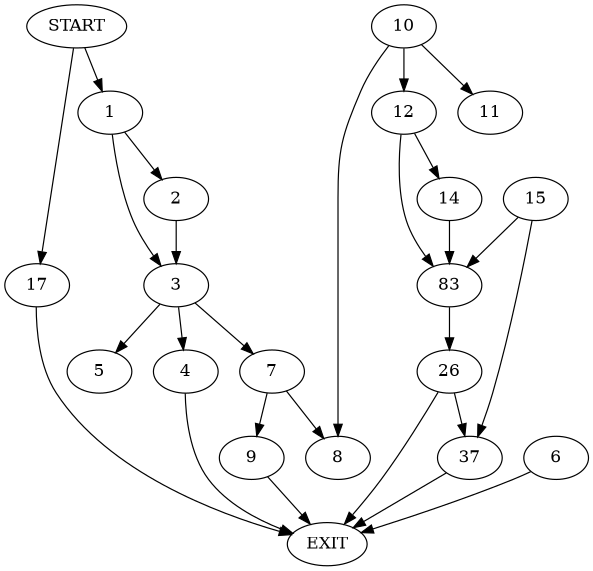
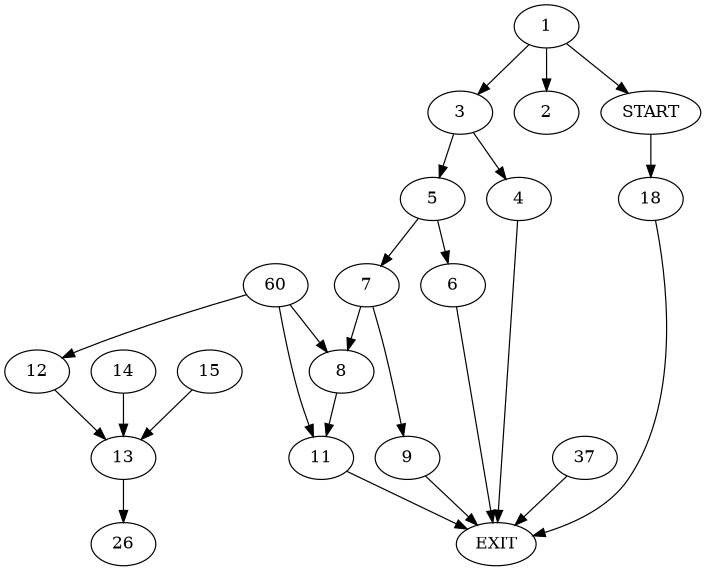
(404, 26) -> (276, 285)
(91, 64) -> (593, 65)
(424, 150) -> none
(176, 236) -> none
none -> (441, 236)
(37, 285) -> (651, 199)
(449, 285) -> (123, 458)
(220, 324) -> (403, 237)
(510, 324) -> none
none -> (333, 409)
(458, 409) -> none
(398, 455) -> (402, 498)
